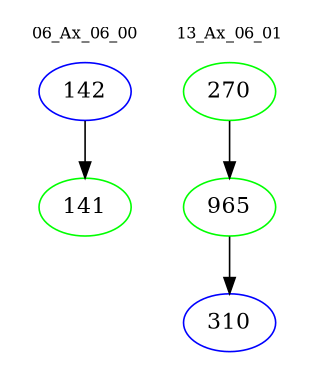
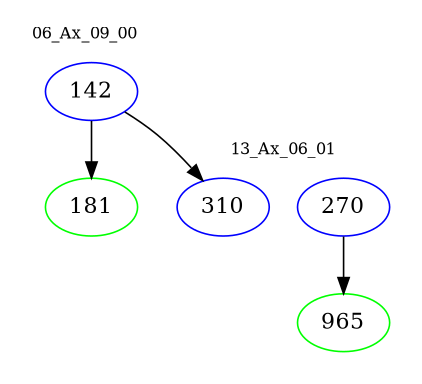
(85, 35) -> (85, 35)
(230, 92) -> (344, 207)
(85, 207) -> (92, 207)
(230, 257) -> (175, 151)
